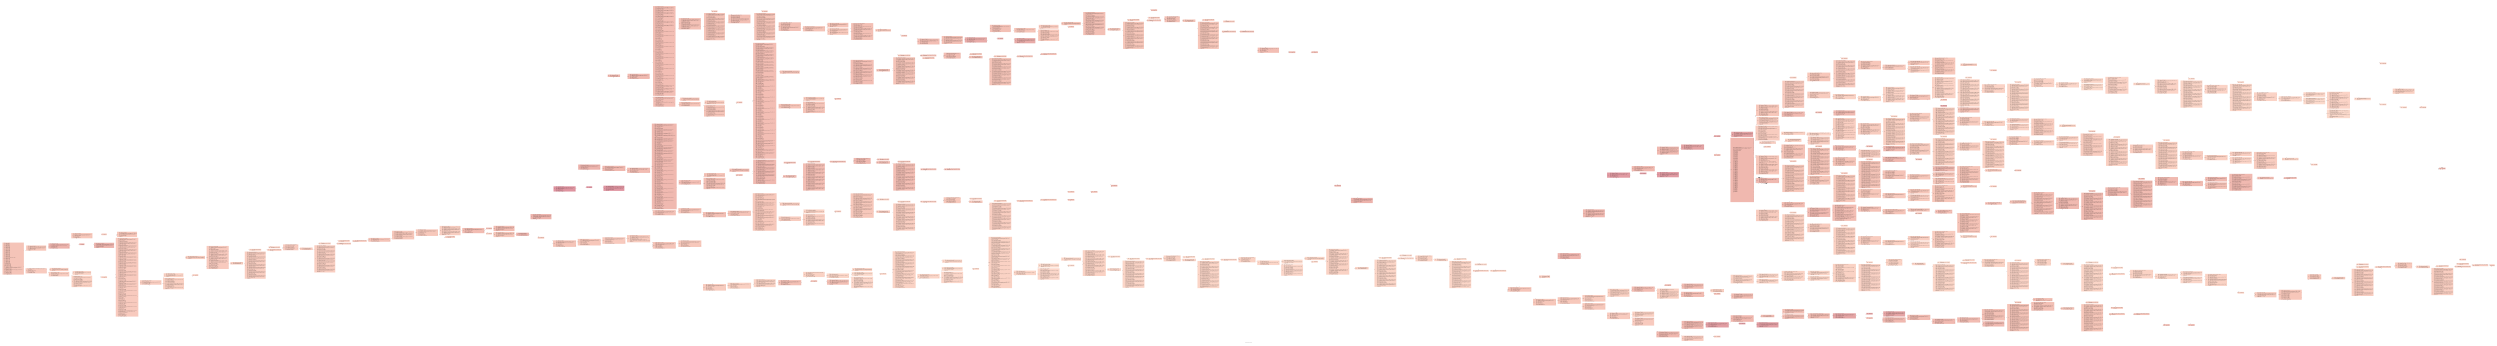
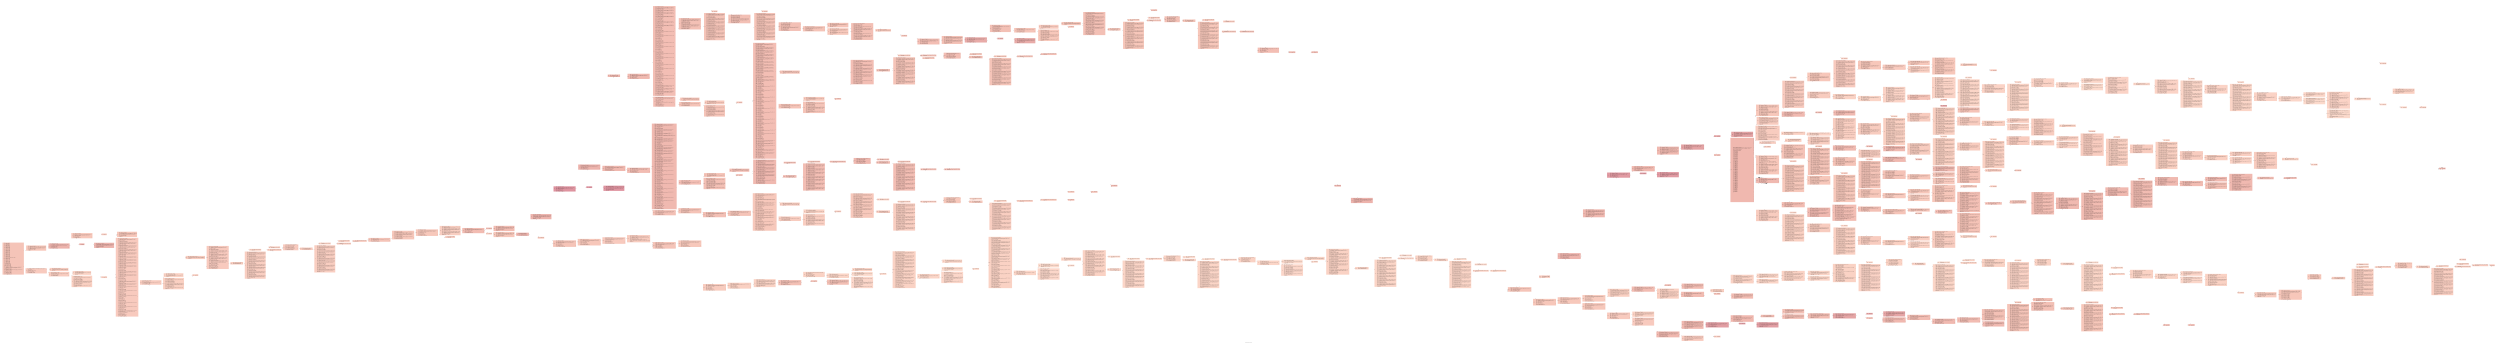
none -> (1969, 202)
